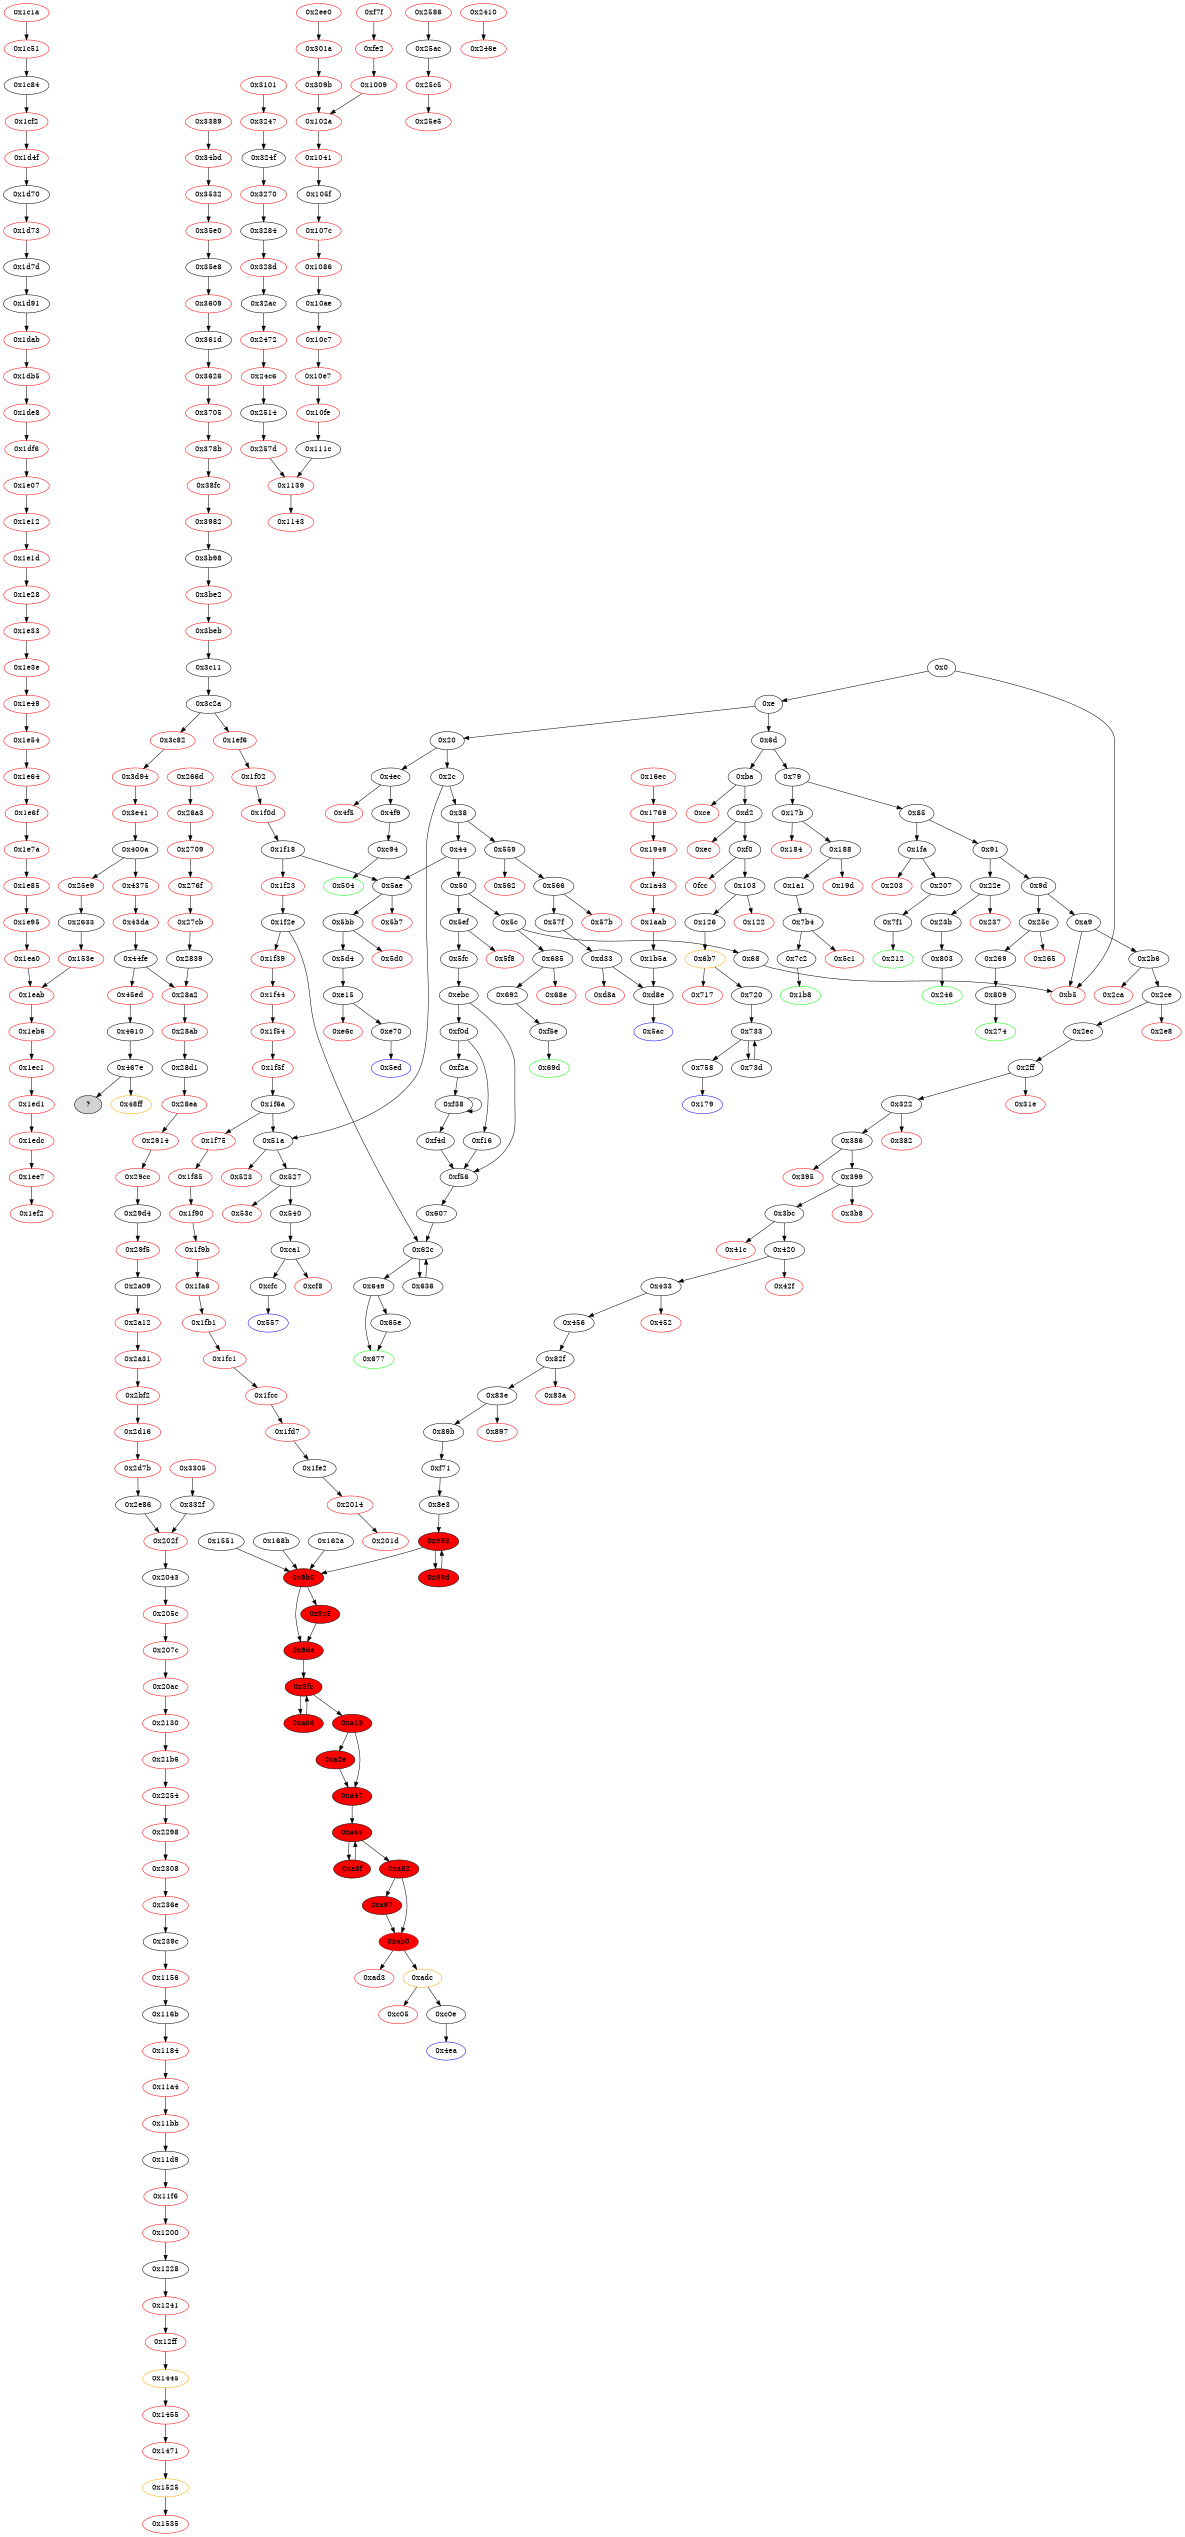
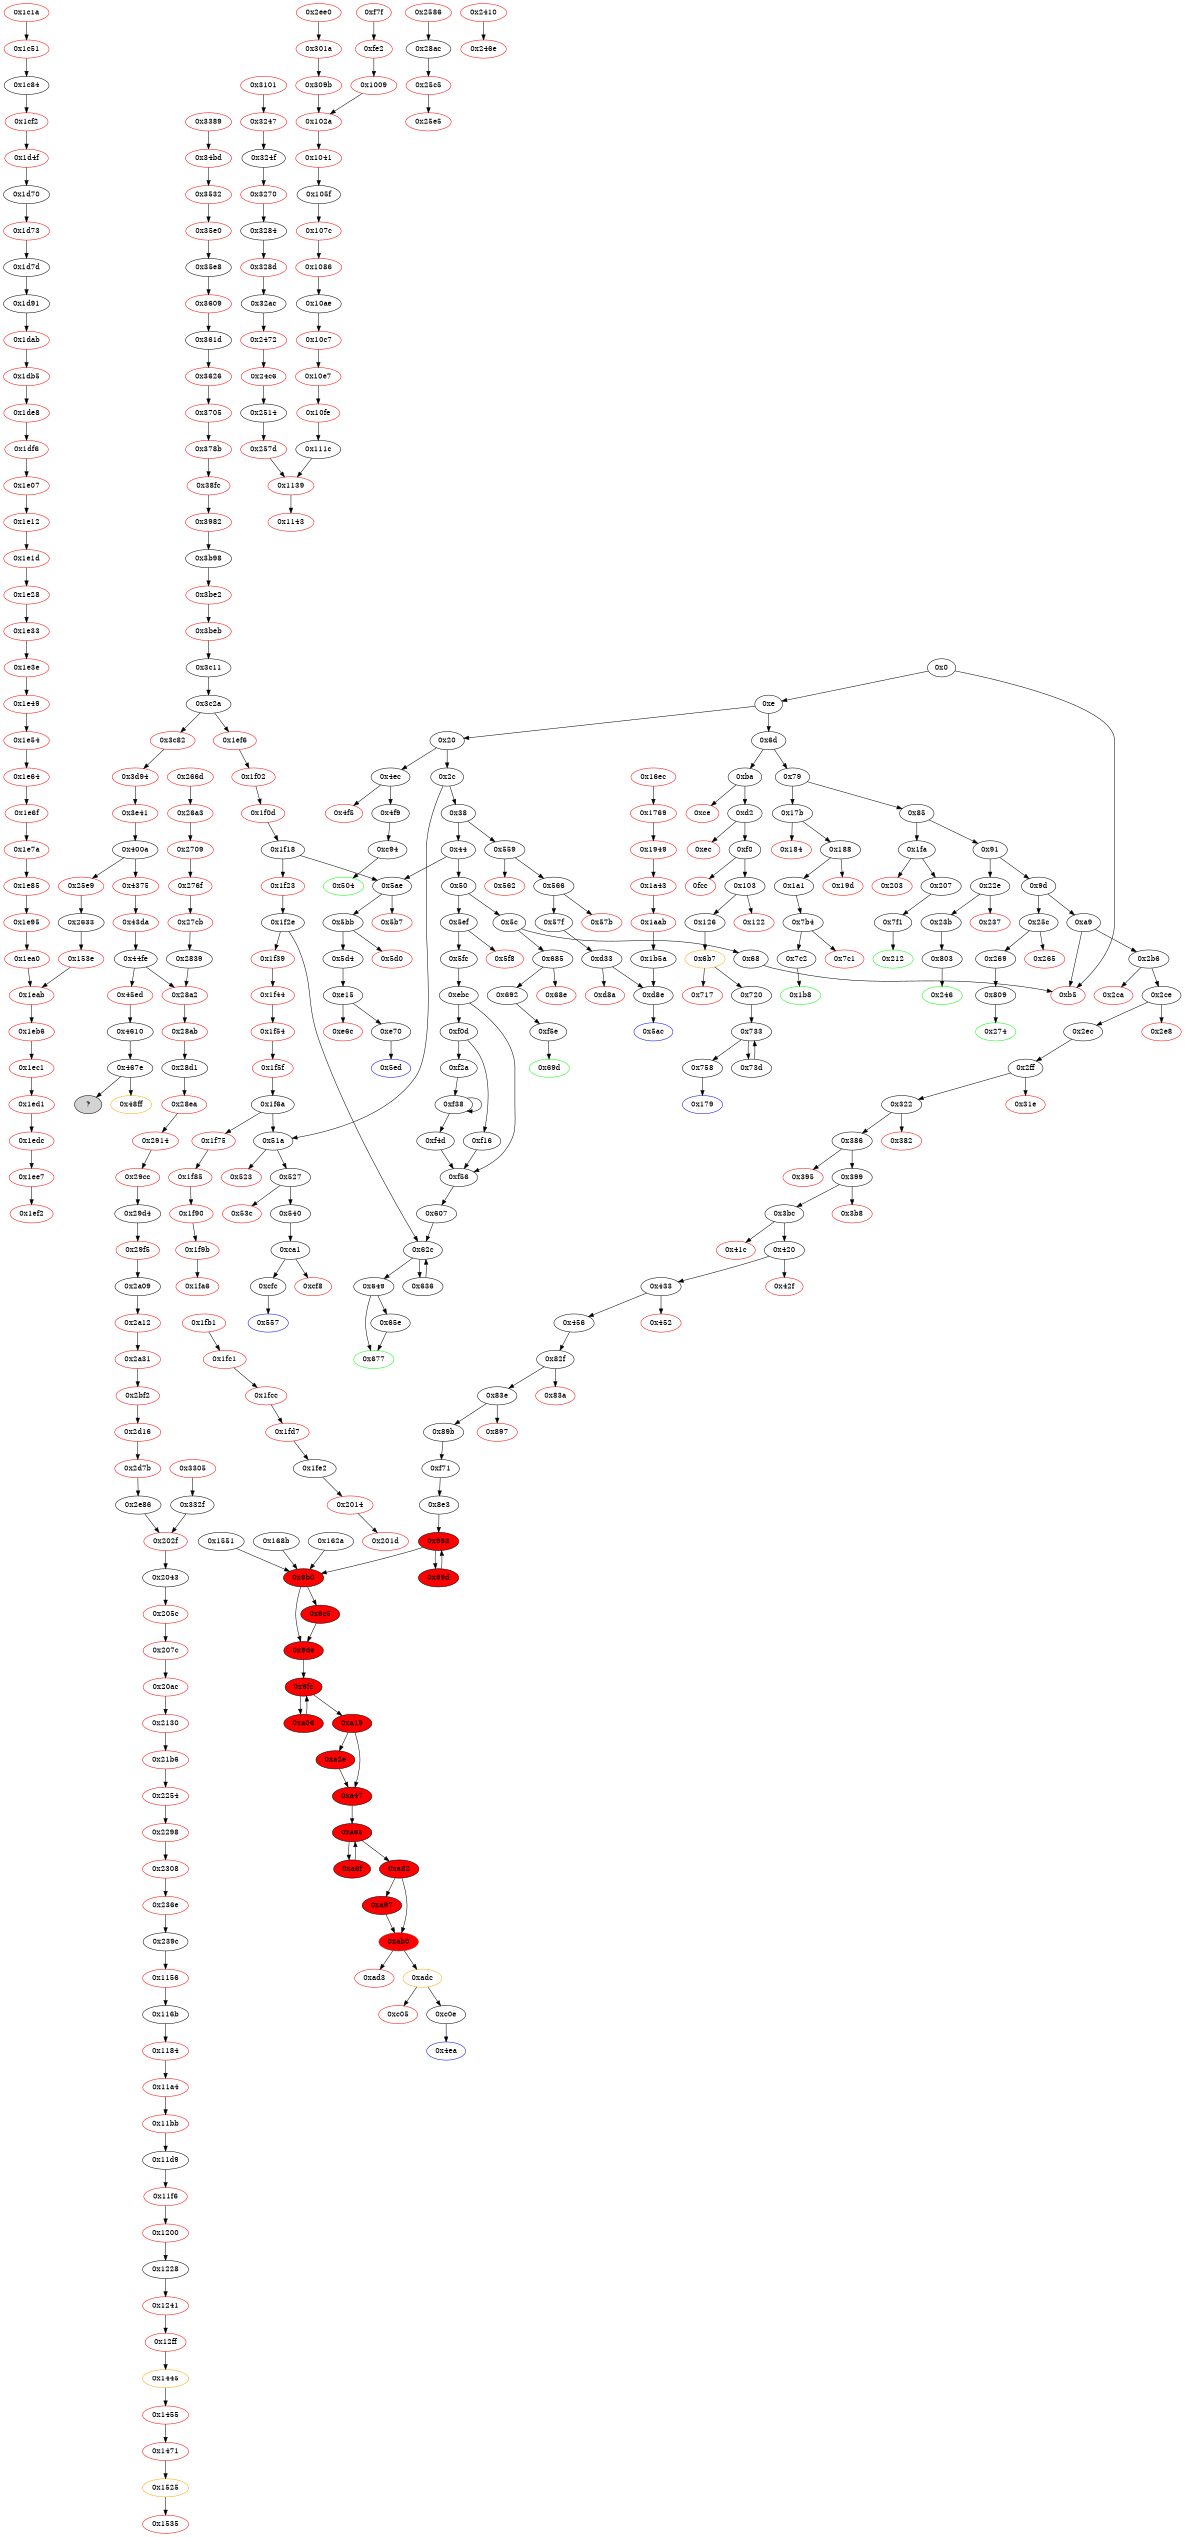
(428, 49) -> (428, 49)
(845, 959) -> (845, 959)
(200, 1302) -> none
